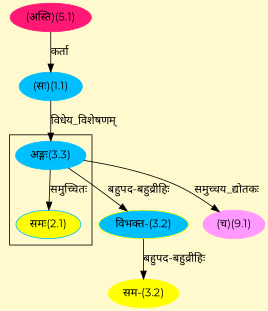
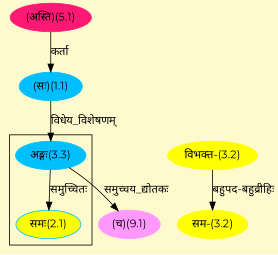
(97, 189) -> none
(144, 224) -> (213, 155)
